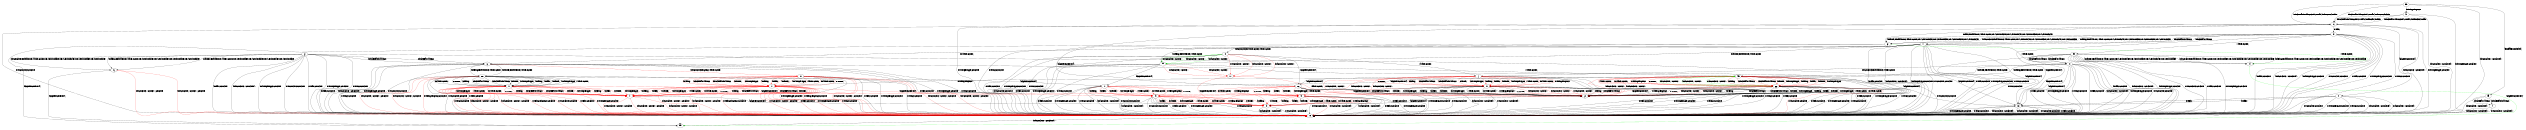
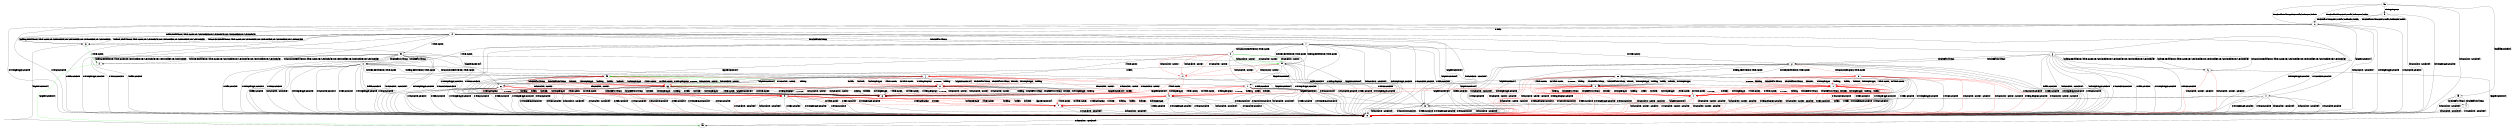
(1253, 49) -> (1253, 49)
(1164, 60) -> none
(1532, 70) -> (1130, 70)
